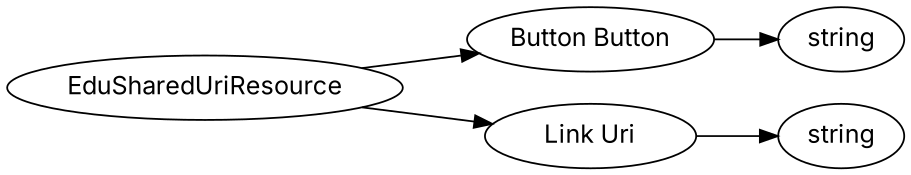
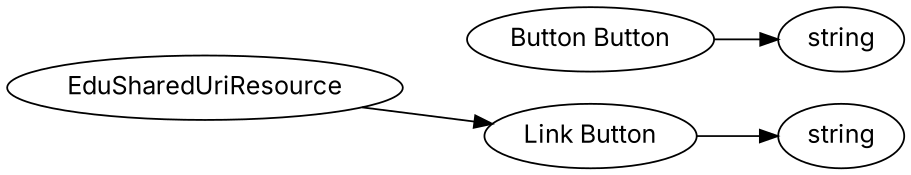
(412, 62) -> none
(591, 136) -> (591, 136)
